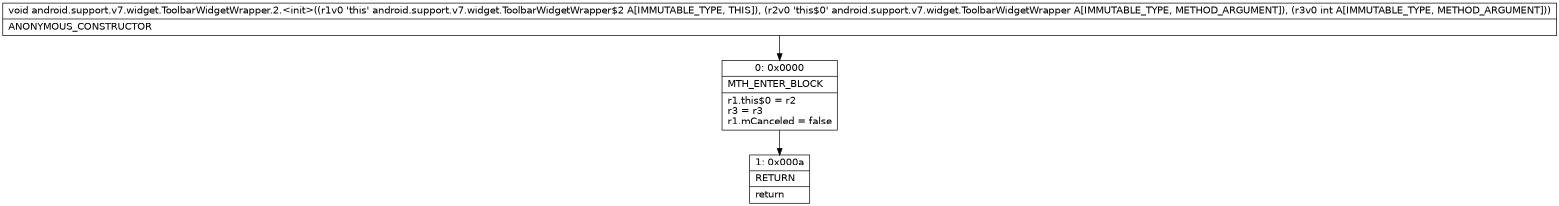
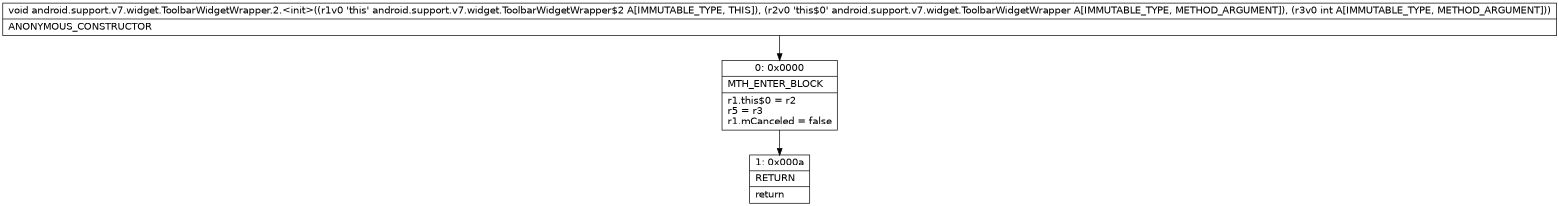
(746, 111) -> (746, 111)
